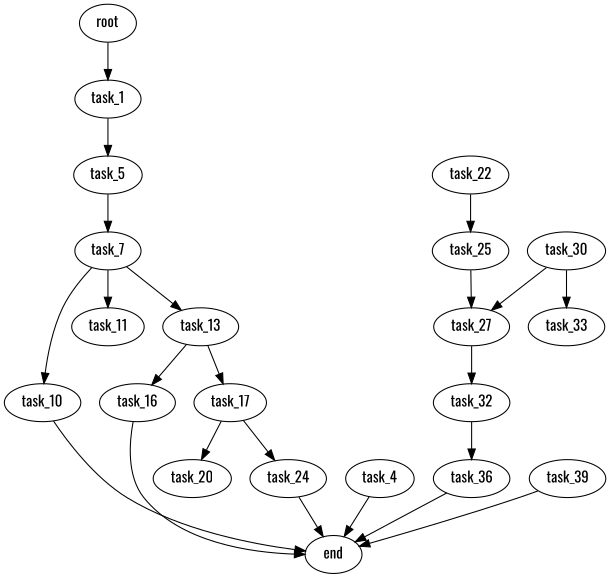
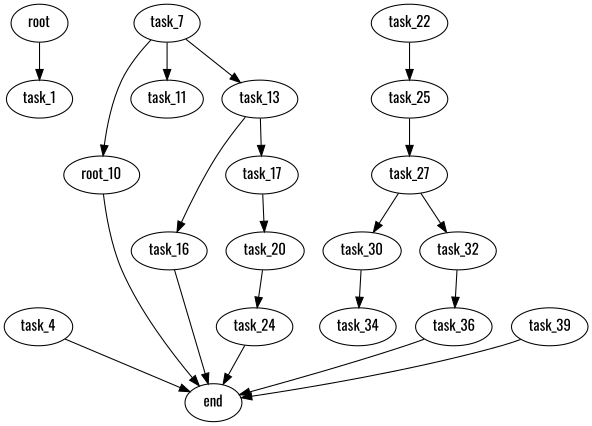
(108, 175) -> none
(523, 286) -> (389, 208)
(567, 327) -> (358, 327)
(43, 403) -> (102, 175)
(256, 436) -> (261, 284)
